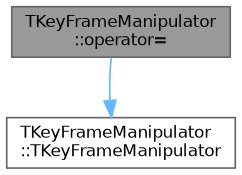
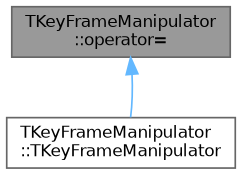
(110, 79) -> (132, 96)
